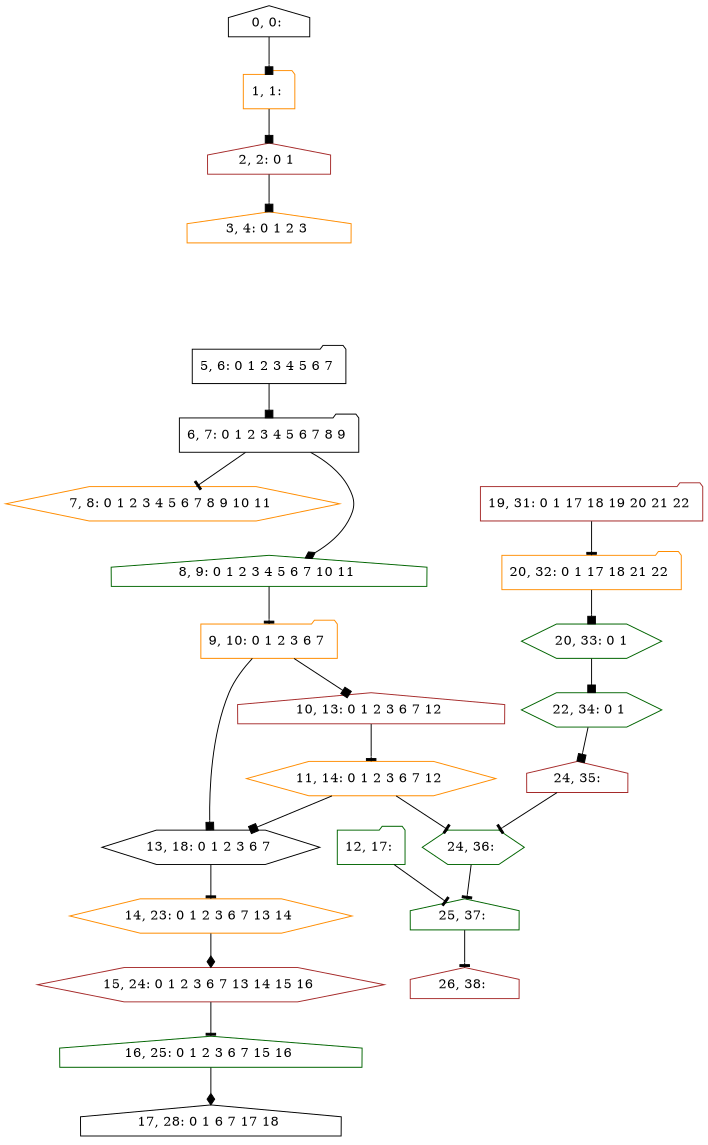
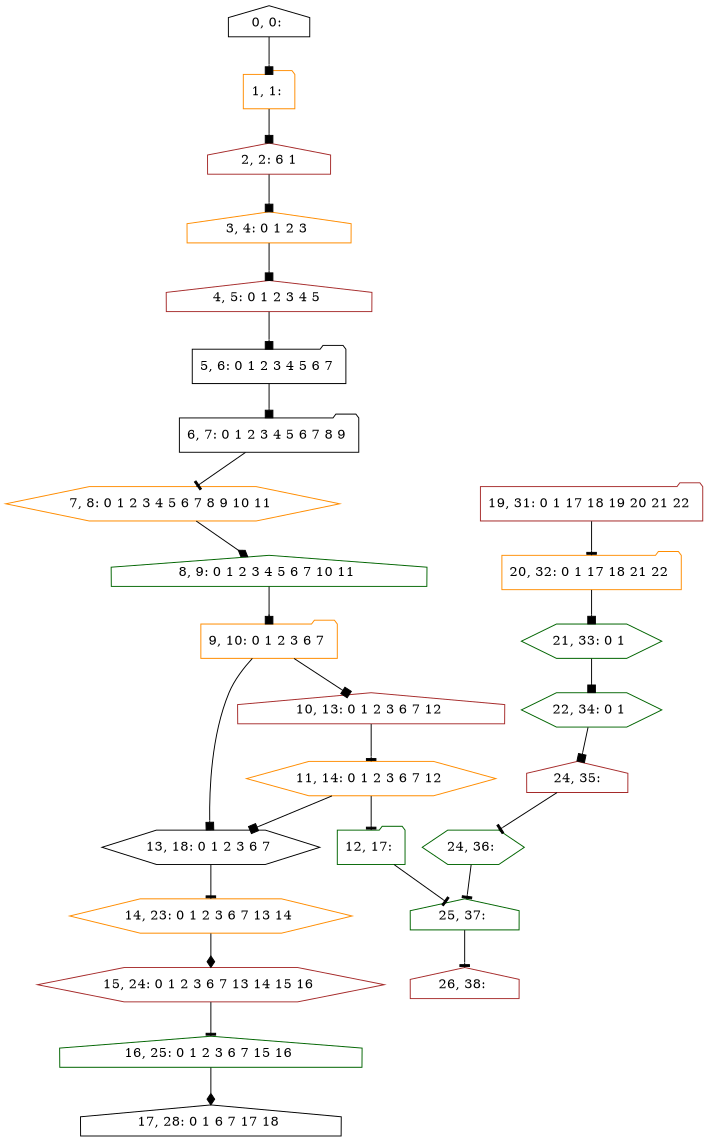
(269, 160) -> (269, 160)
none -> (269, 298)
(354, 501) -> (217, 536)
(269, 603) -> (269, 603)
(592, 641) -> (592, 641)
(420, 812) -> (371, 811)
